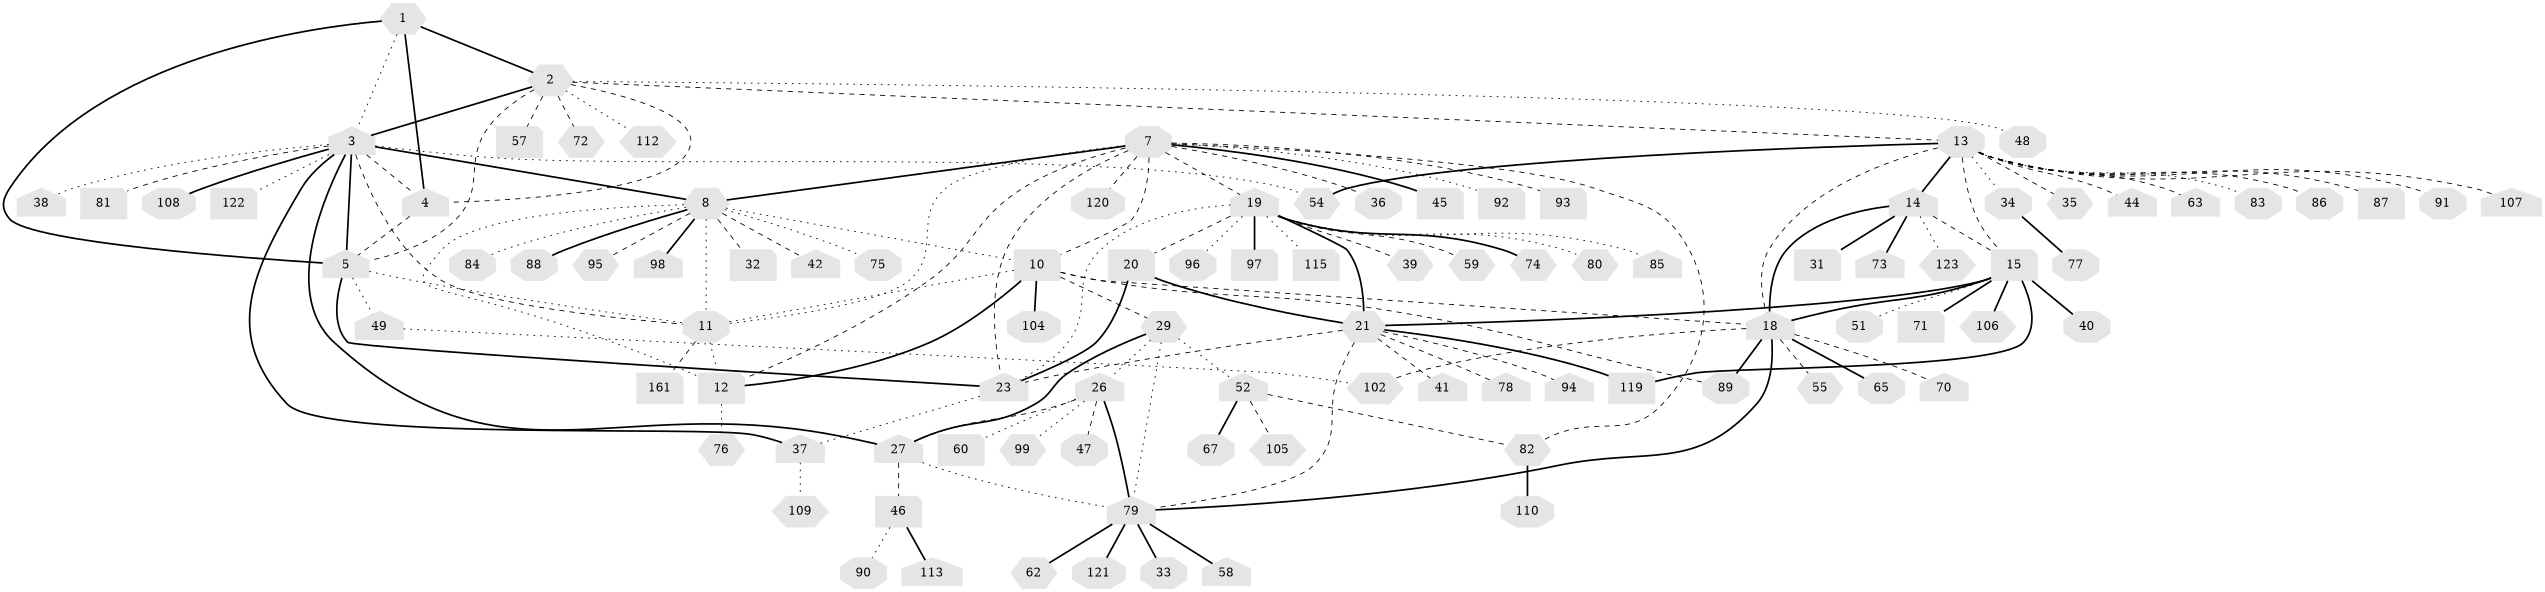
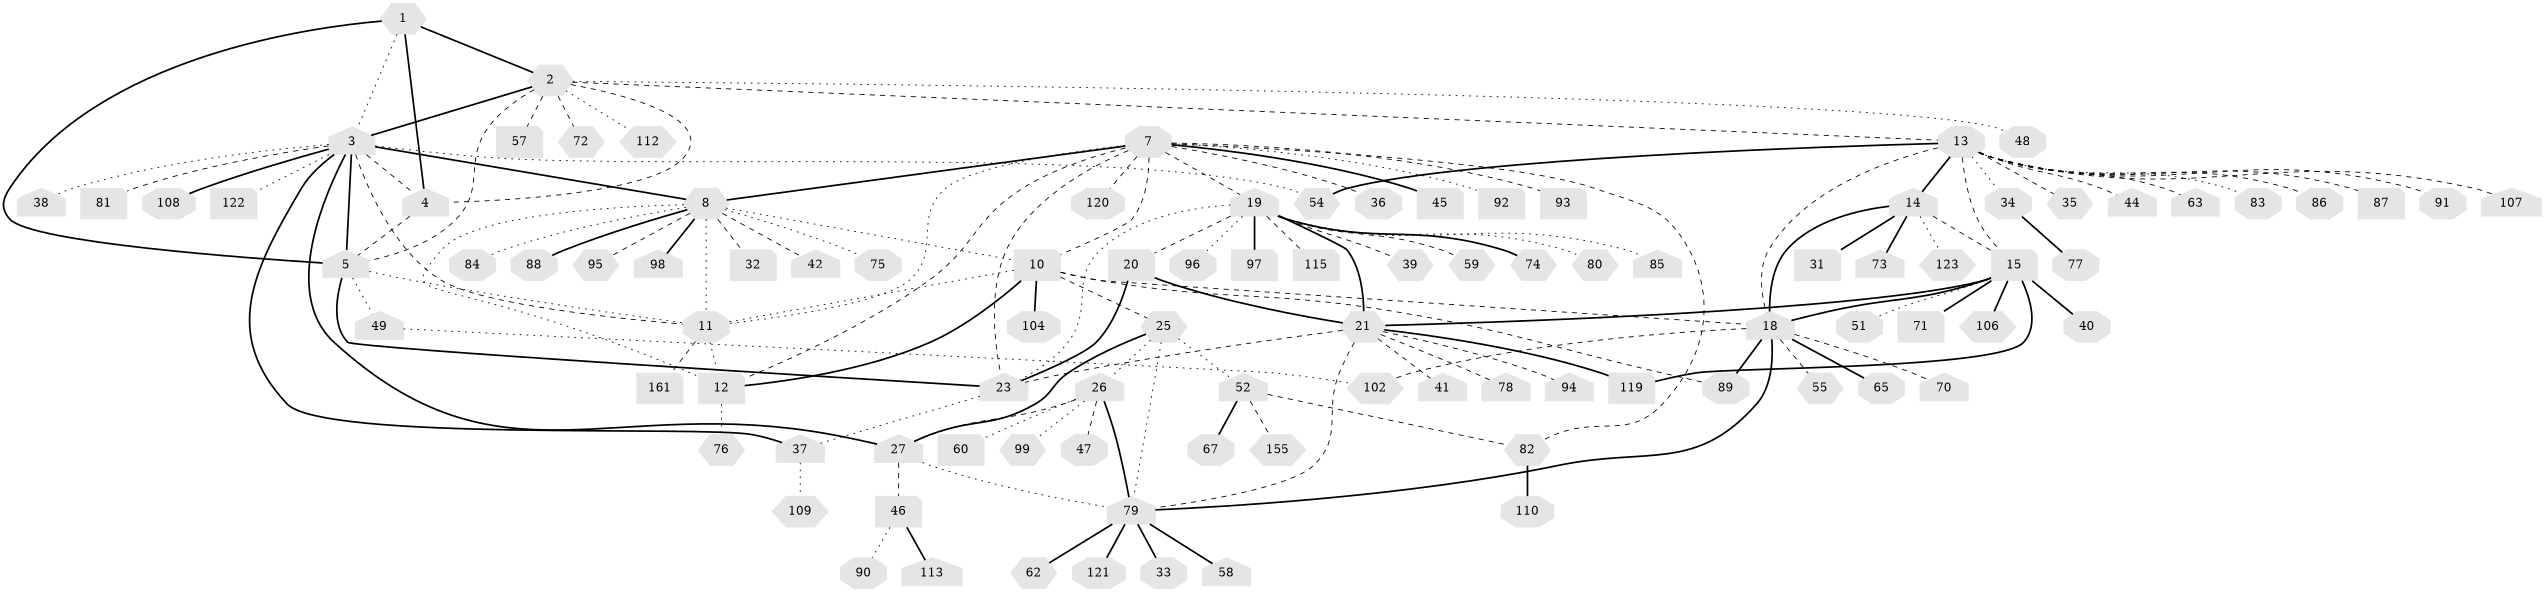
(1284, 233) -> (1284, 233)
(1164, 327) -> (1164, 327)
(1278, 450) -> (1278, 450)
